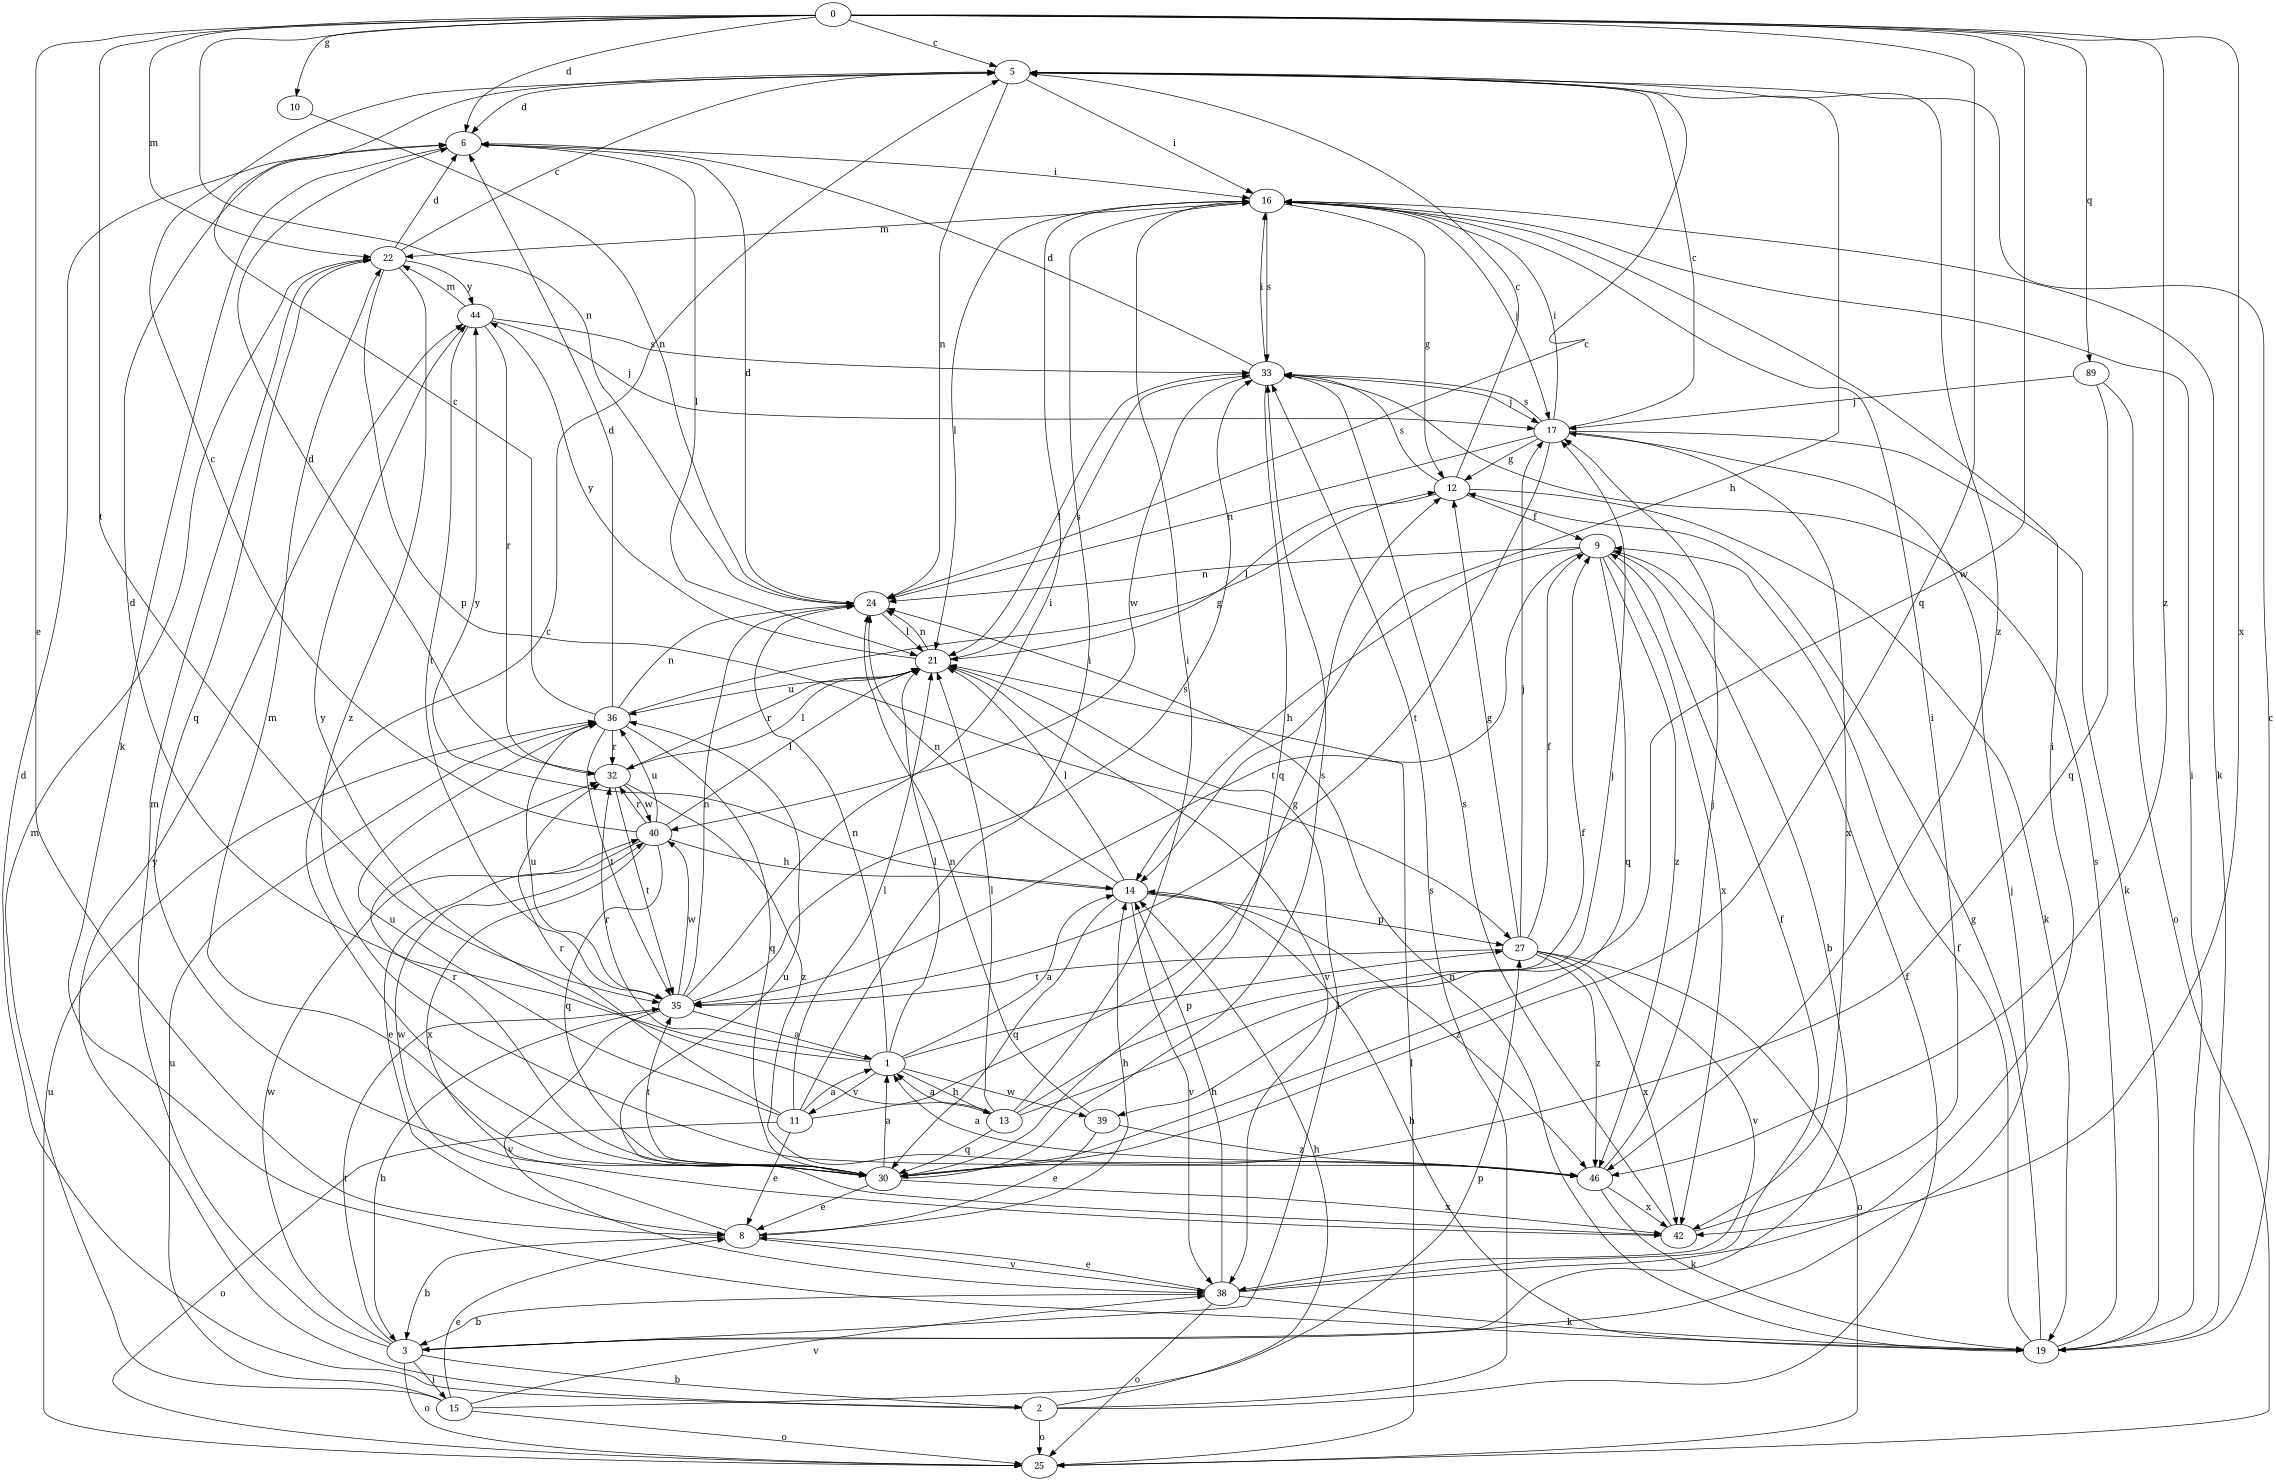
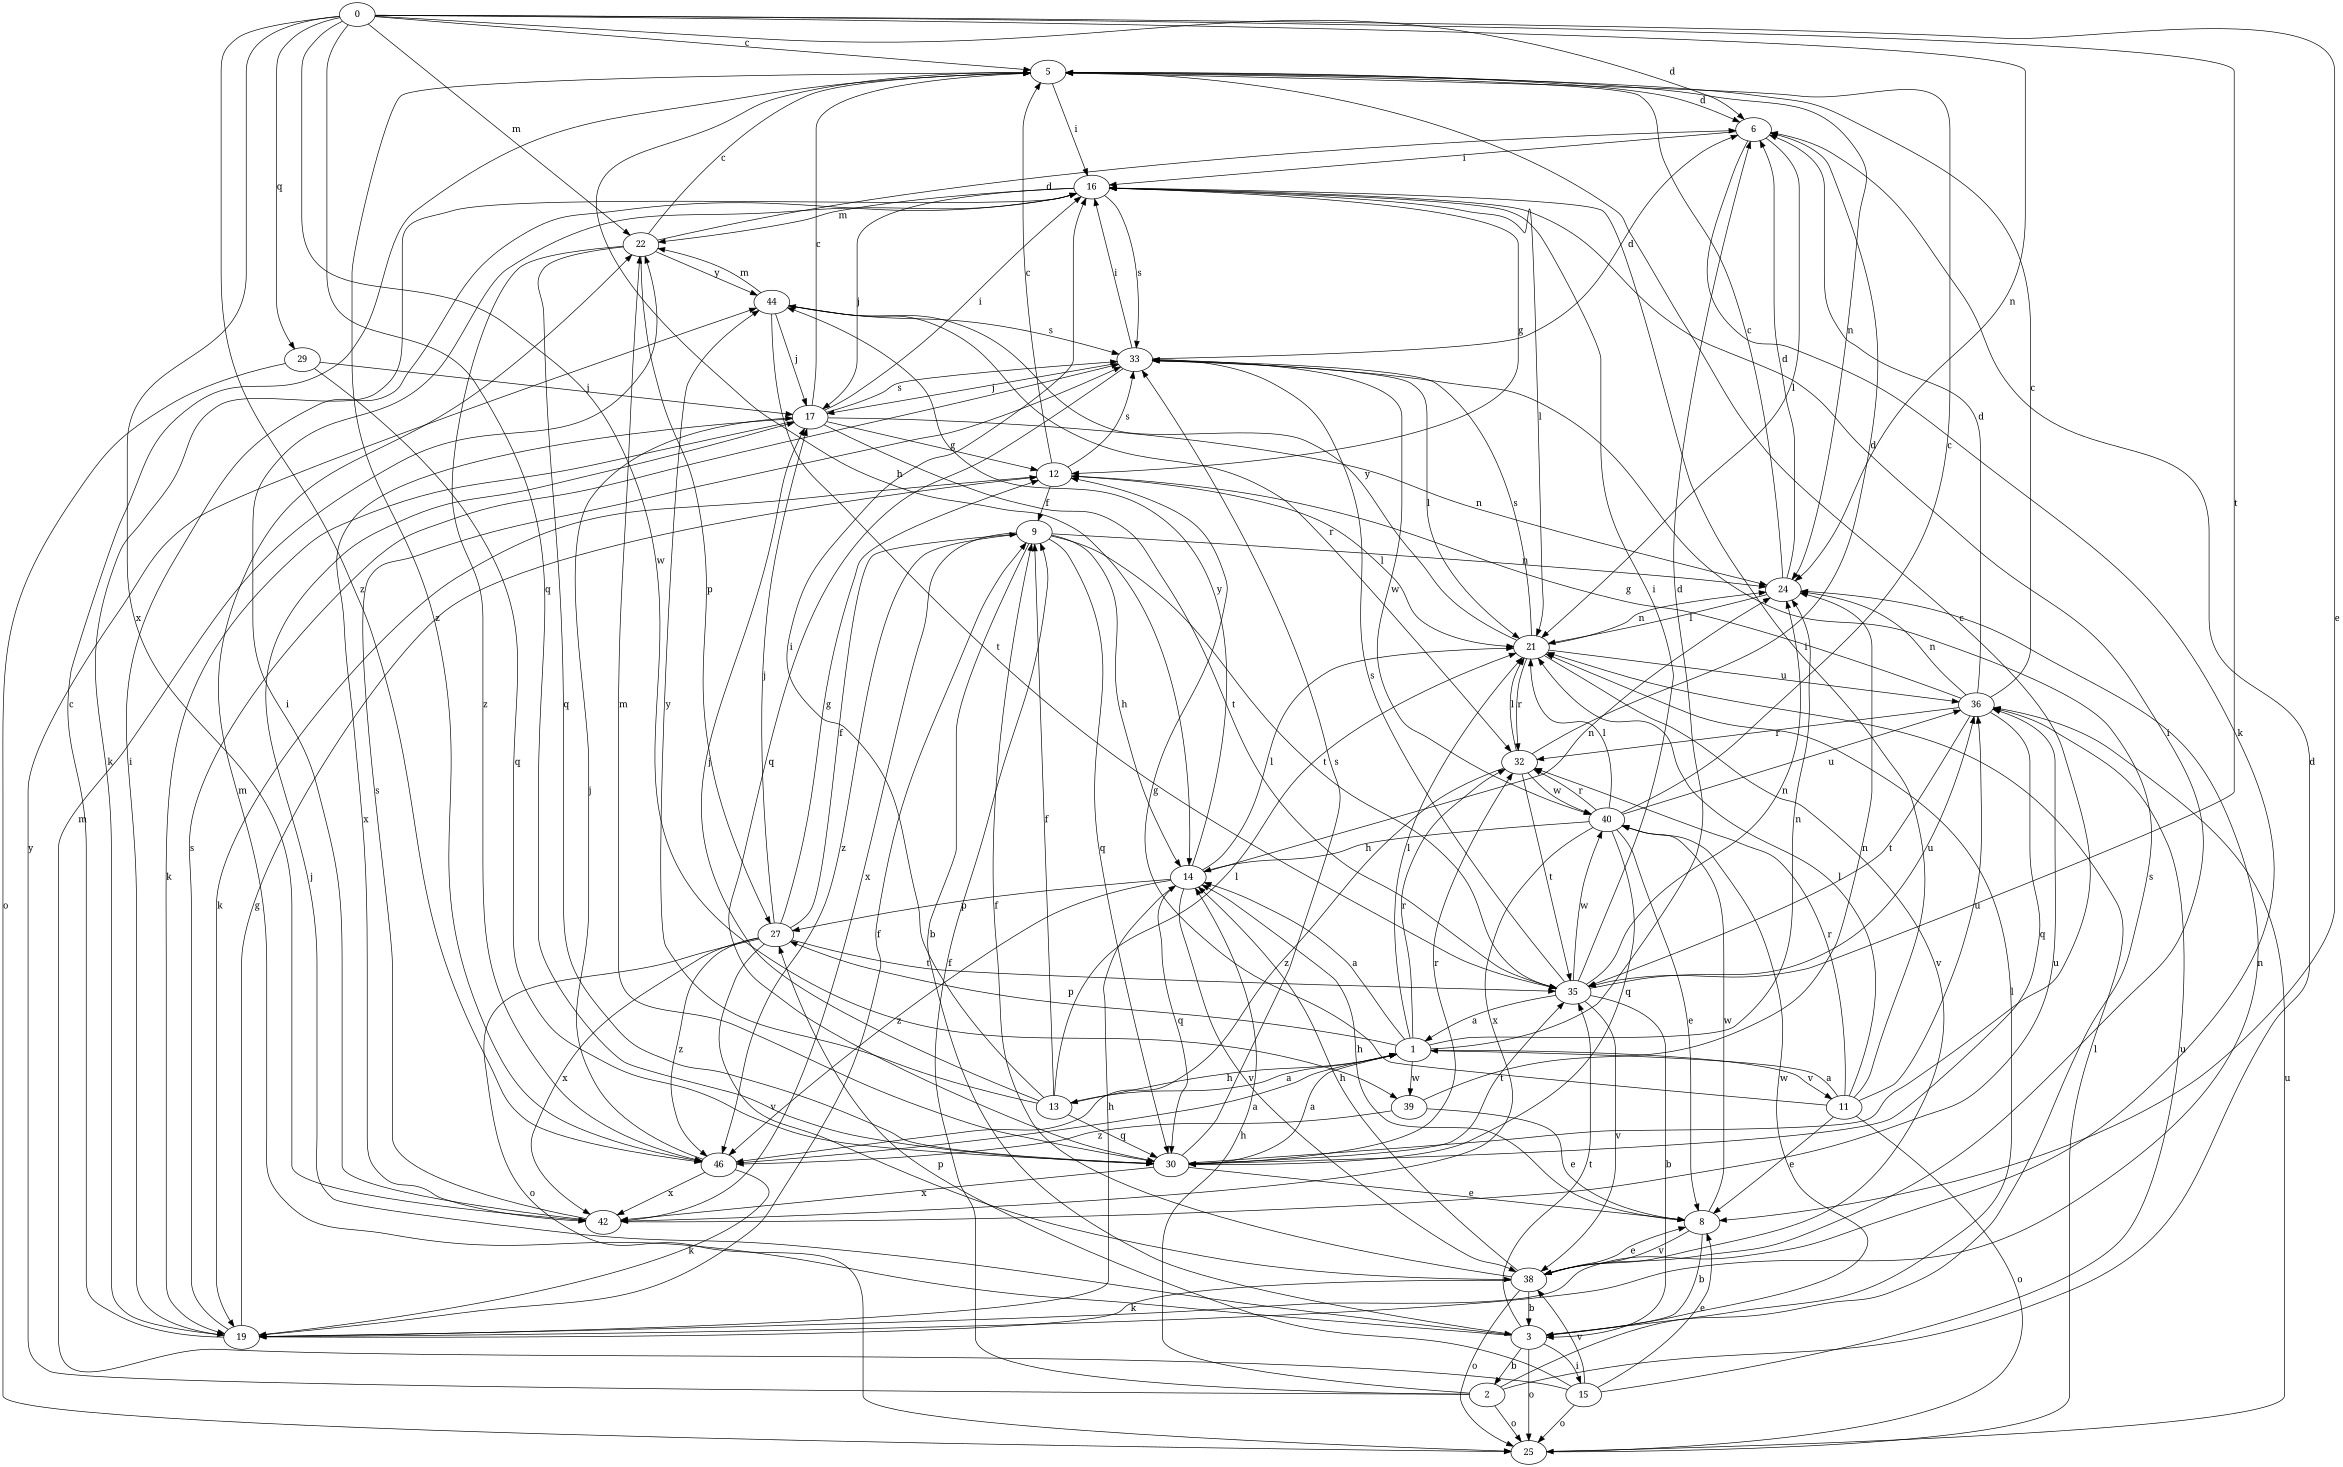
(295, 108) -> none
(2091, 374) -> (302, 360)
